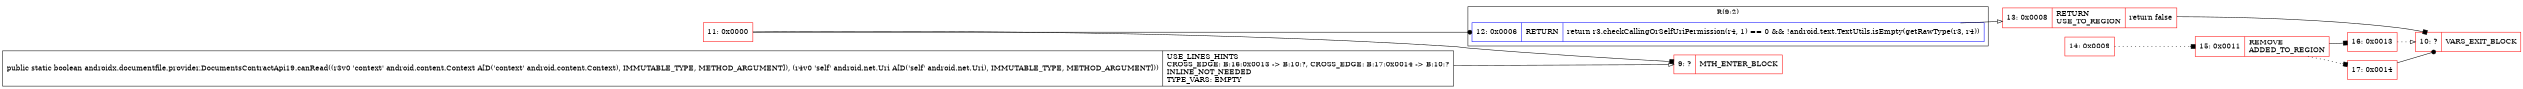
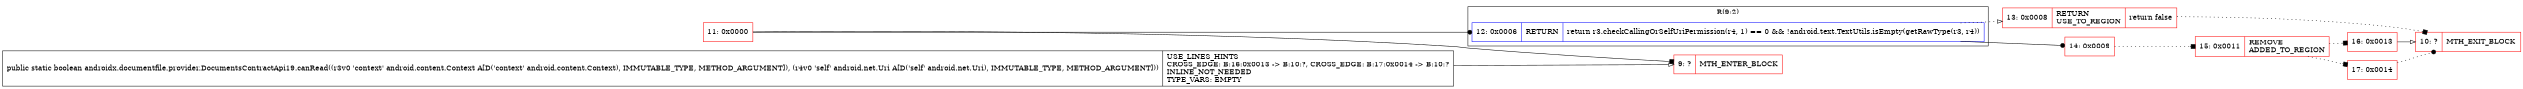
(2300, 20) -> (2300, 20)
(1979, 22) -> (1979, 22)
(2404, 42) -> (2404, 42)
(2481, 42) -> (2481, 42)
none -> (2011, 43)
(2336, 43) -> (2336, 43)
(2414, 58) -> (2414, 58)
